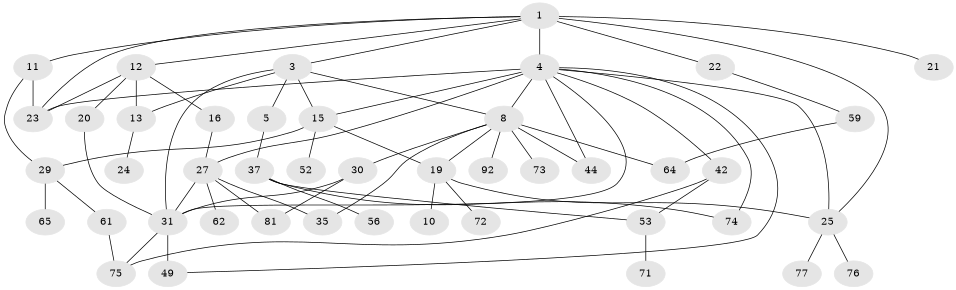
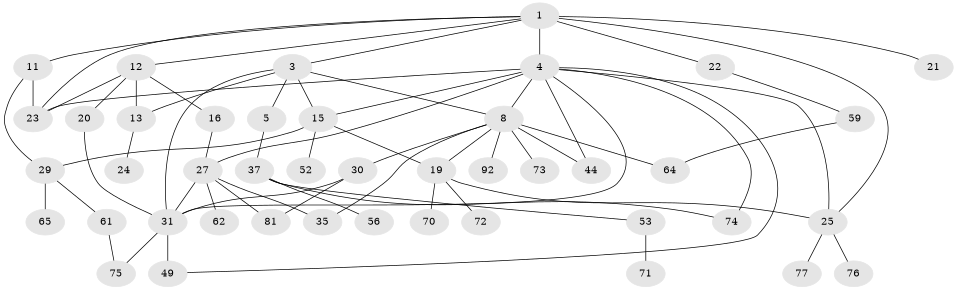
(722, 171) -> none
(429, 222) -> (429, 222)
